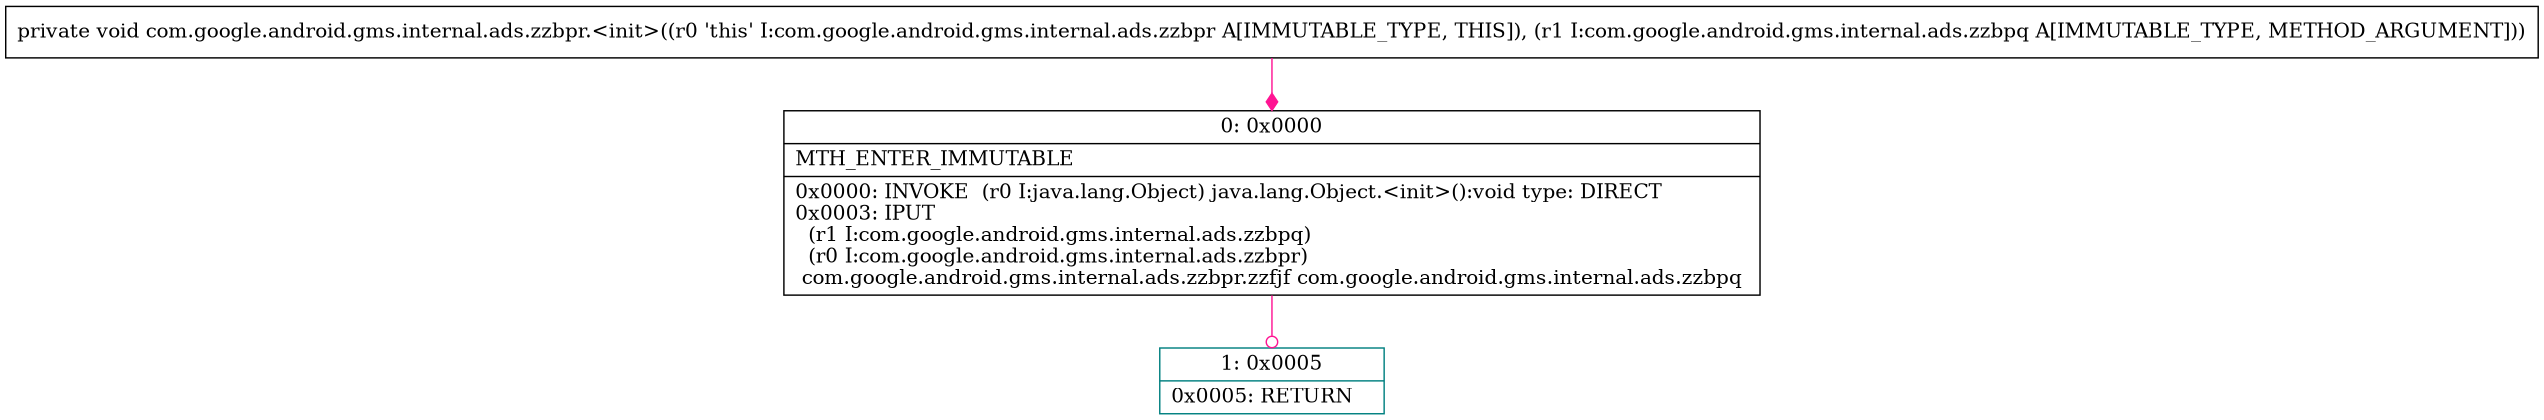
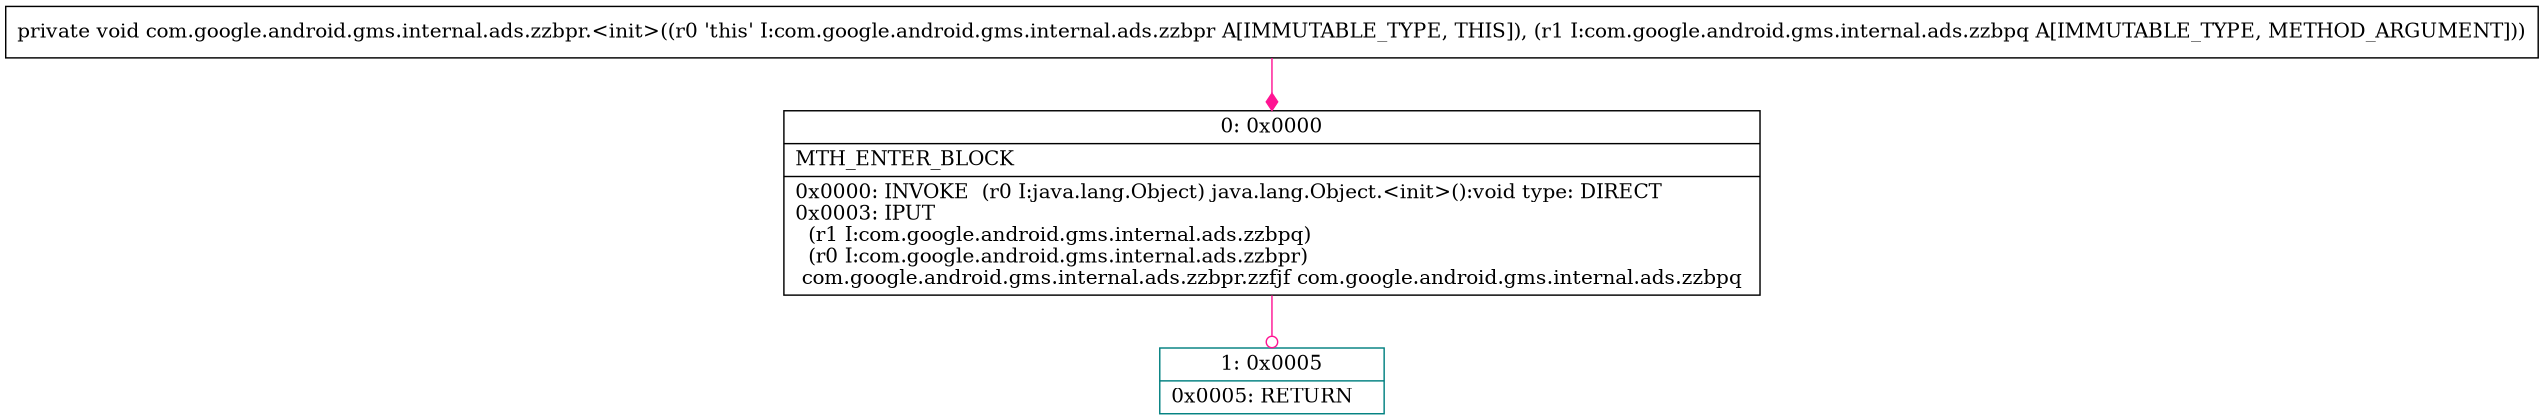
(935, 159) -> (905, 159)
